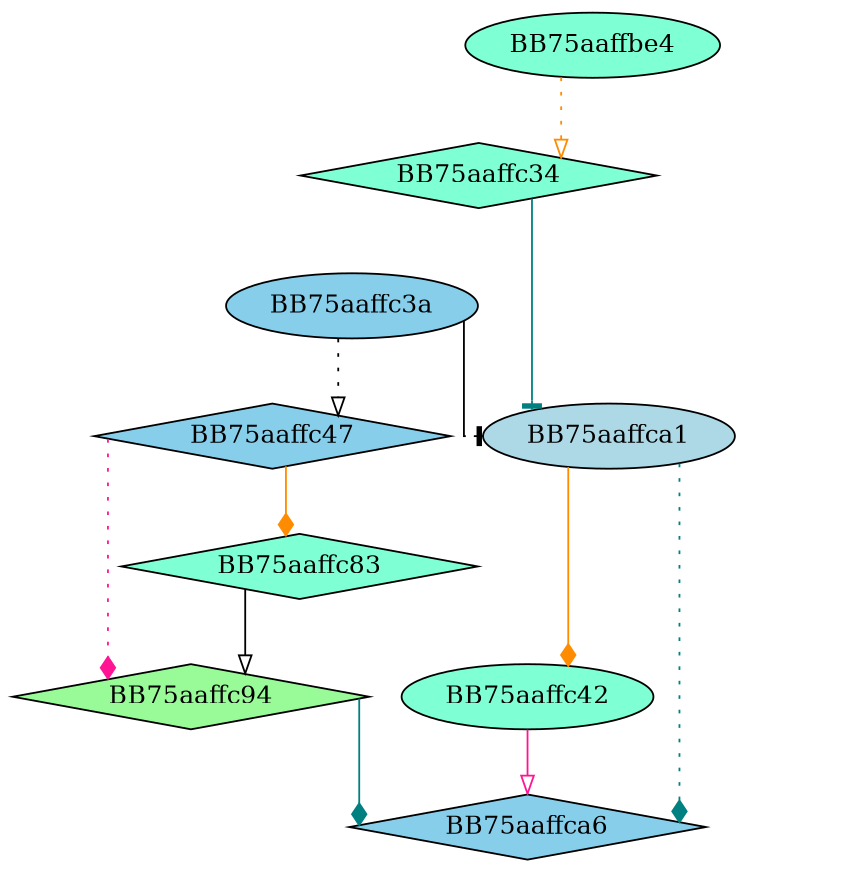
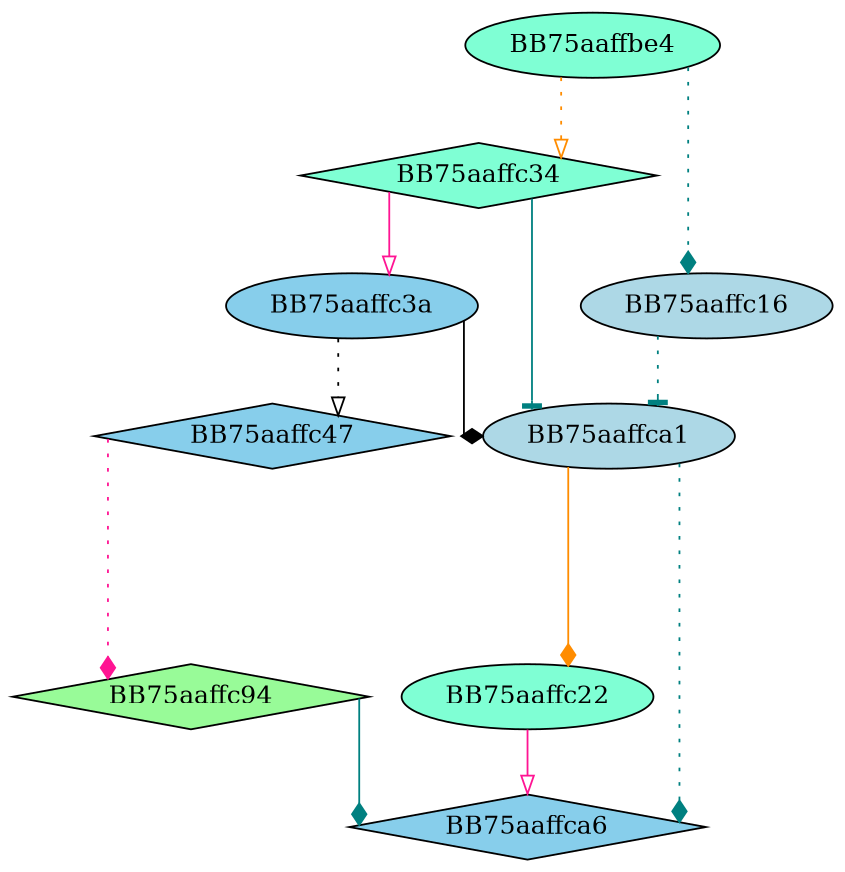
none -> (389, 224)
none -> (707, 306)
(464, 379) -> (464, 379)
(300, 566) -> none
(528, 697) -> (528, 697)
